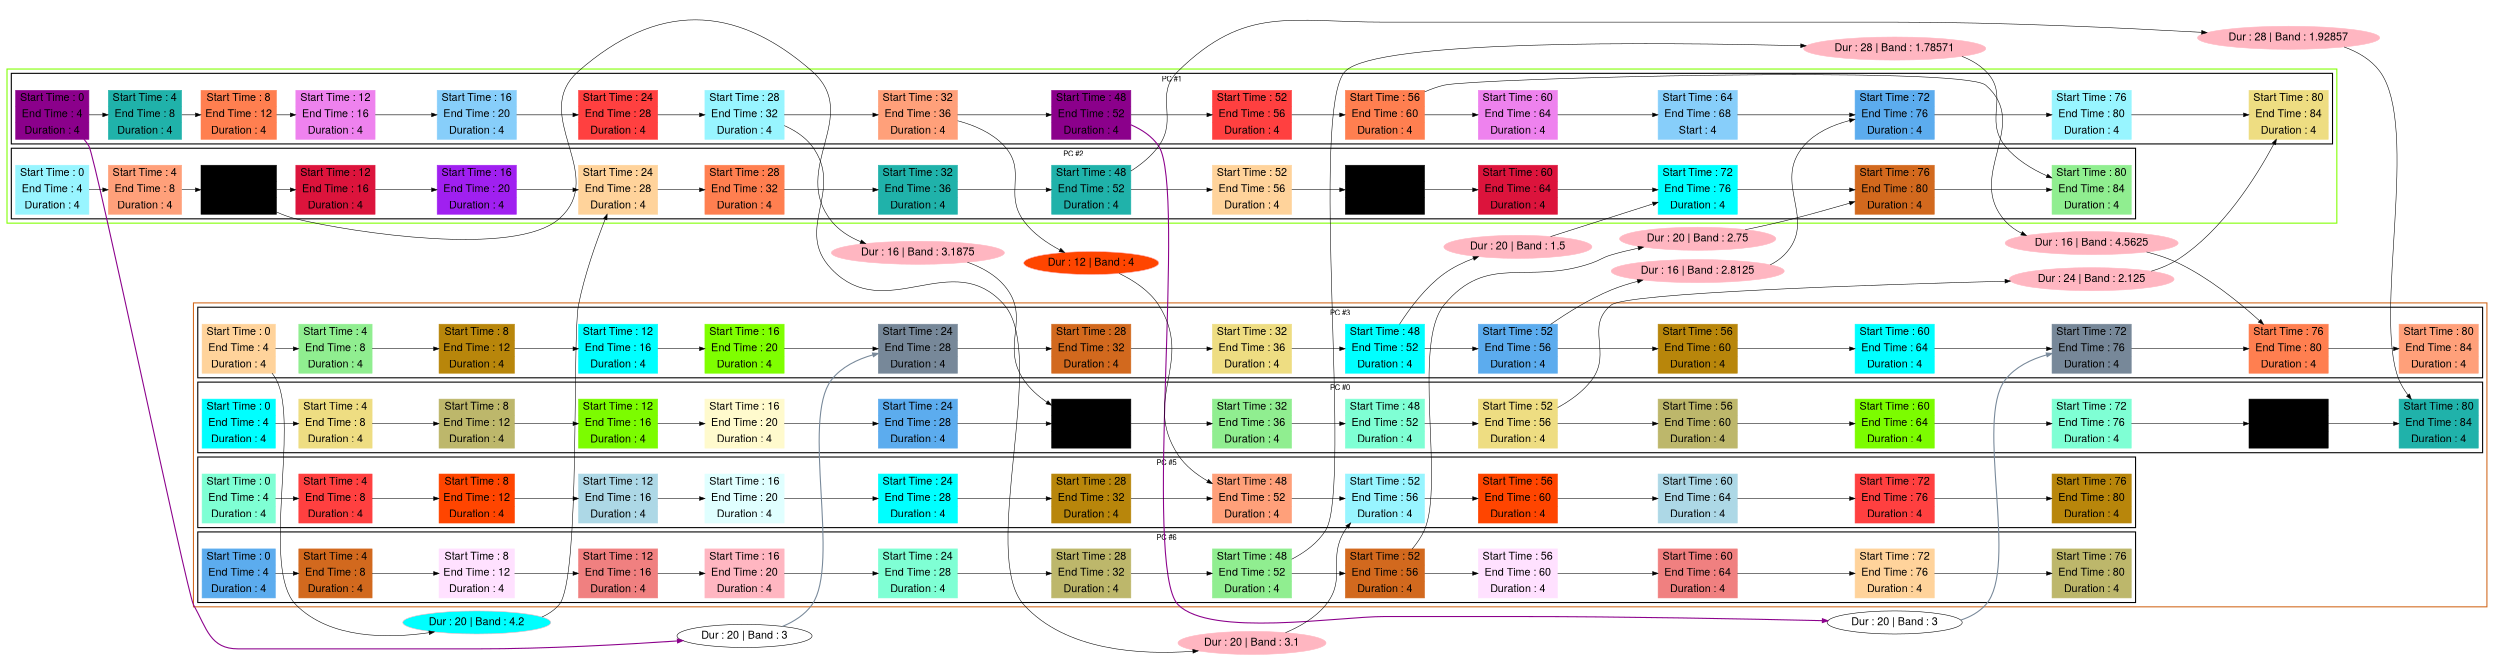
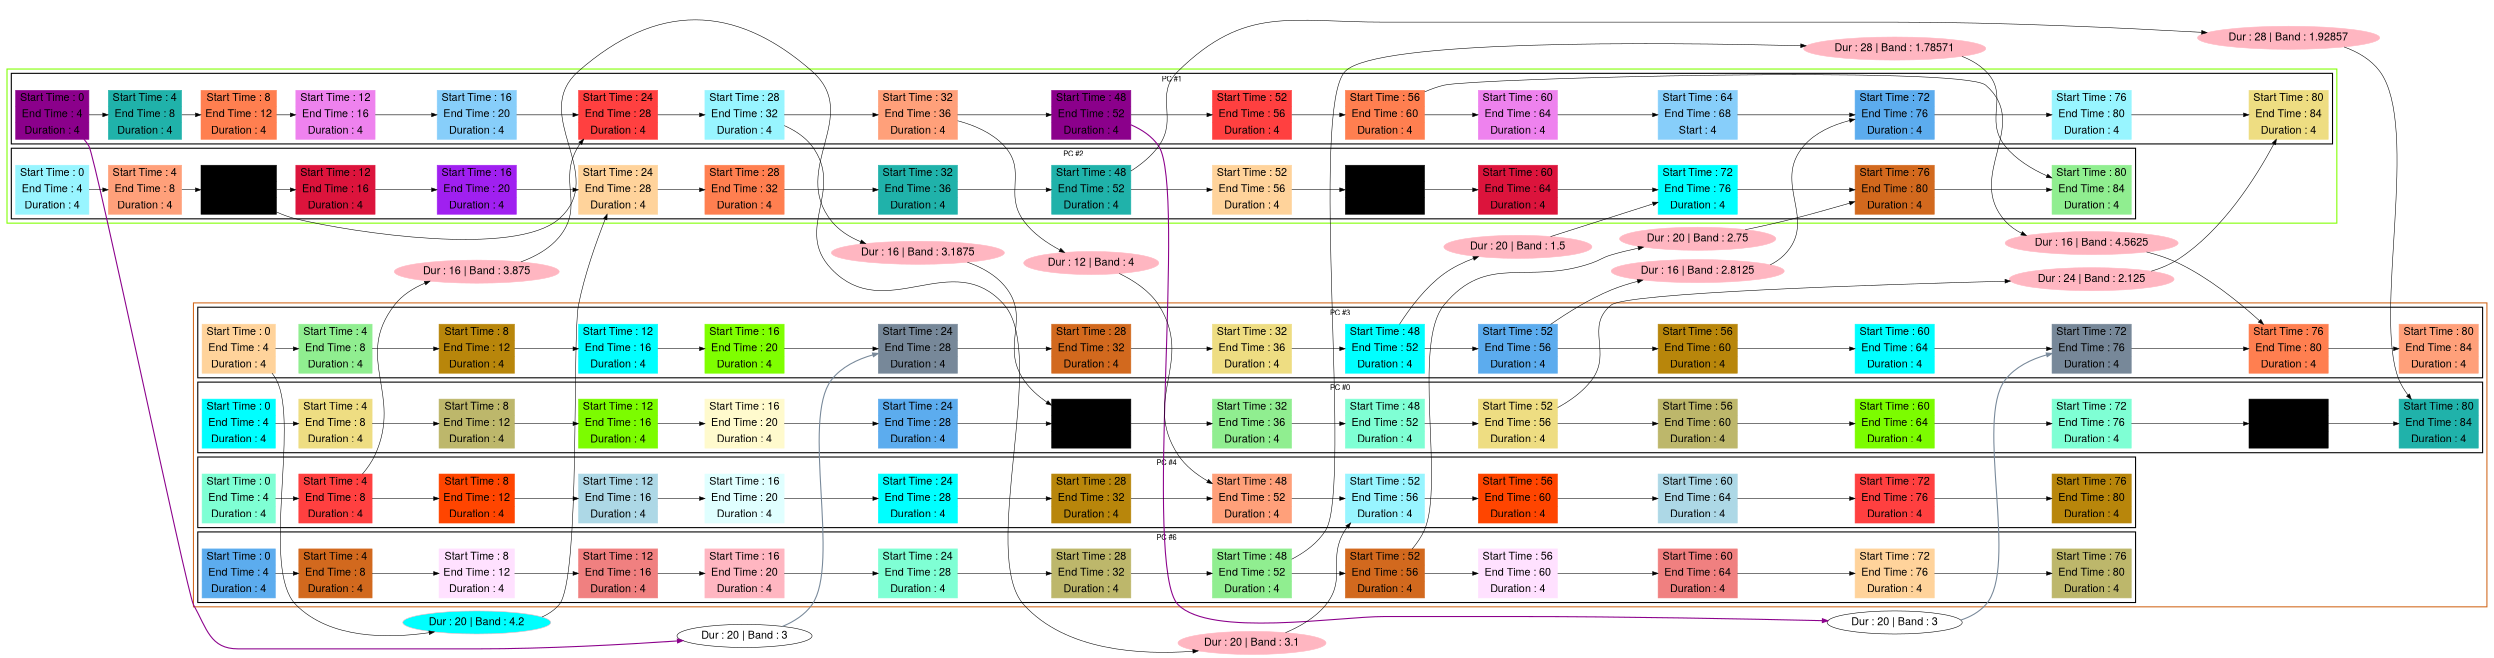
(1091, 263) -> (1091, 263)
none -> (477, 272)
(1167, 463) -> (1167, 463)
